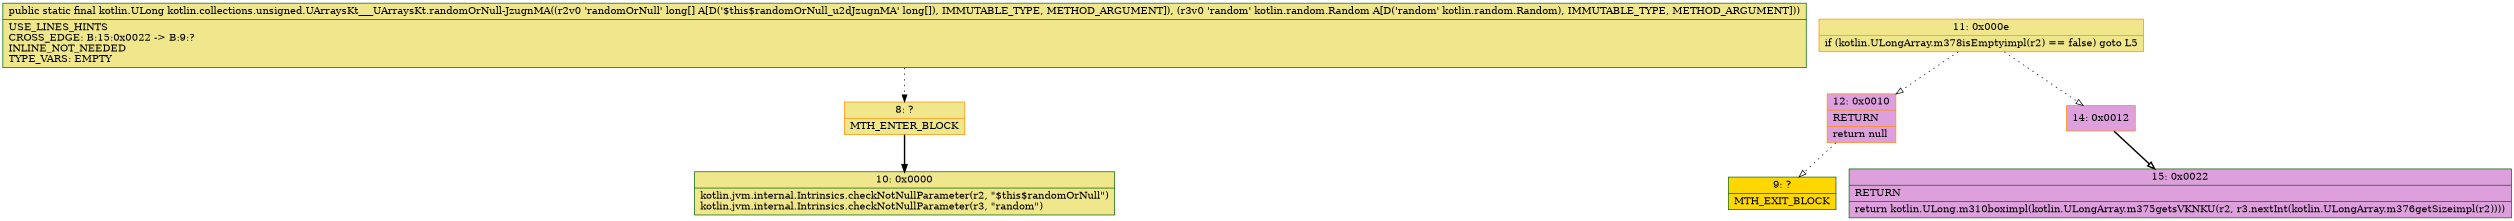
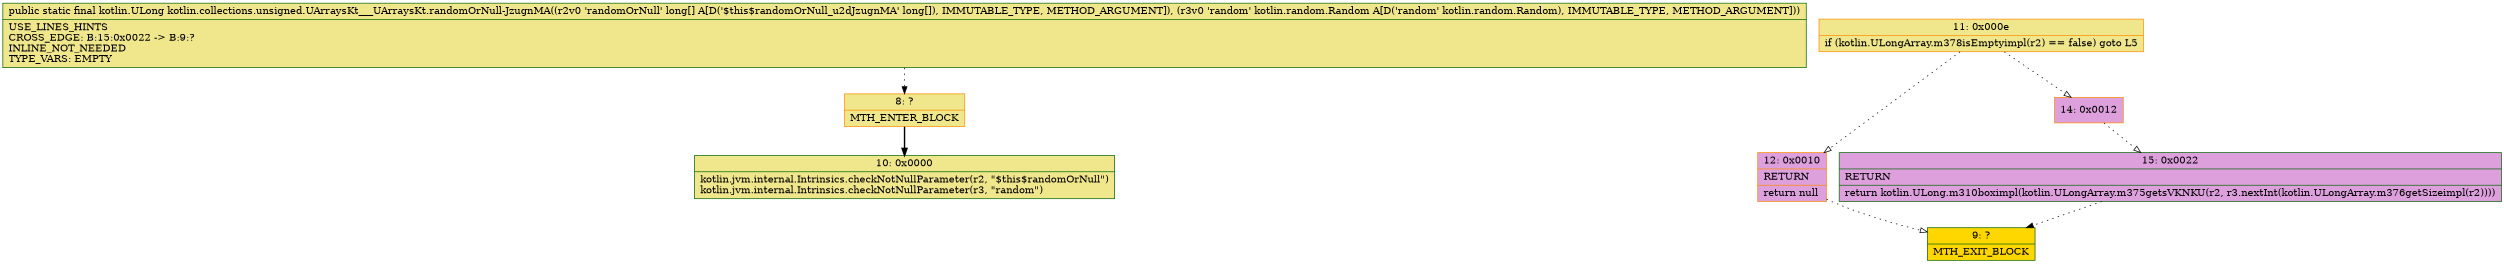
(2132, 147) -> (2120, 136)
none -> (2067, 213)
